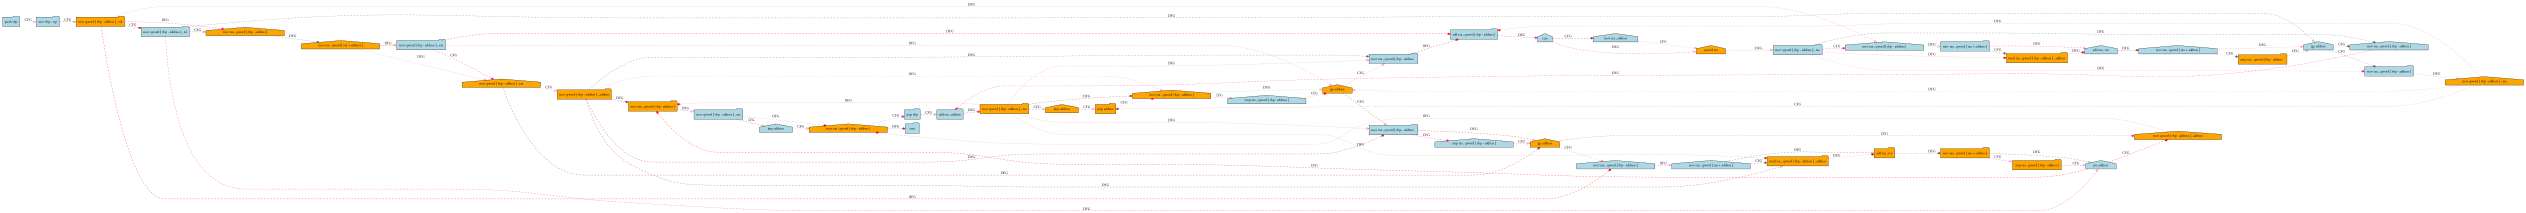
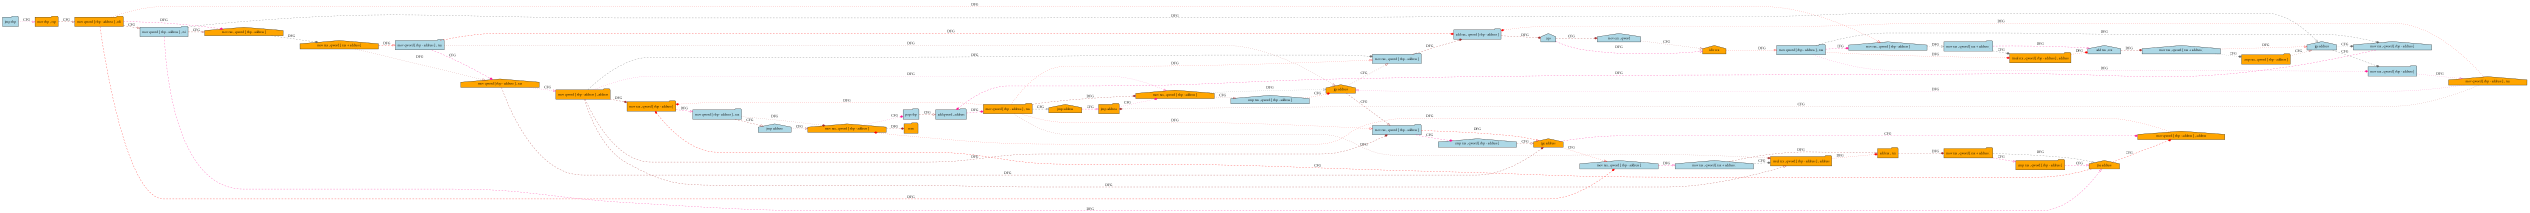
(11, 22) -> (11, 22)
(48, 22) -> (47, 22)
(131, 27) -> (130, 27)
(1516, 37) -> (1519, 37)
(1616, 38) -> (1619, 38)
(1711, 50) -> (1714, 50)
(950, 115) -> (951, 115)
(912, 129) -> (911, 129)
(2101, 165) -> (2104, 165)
